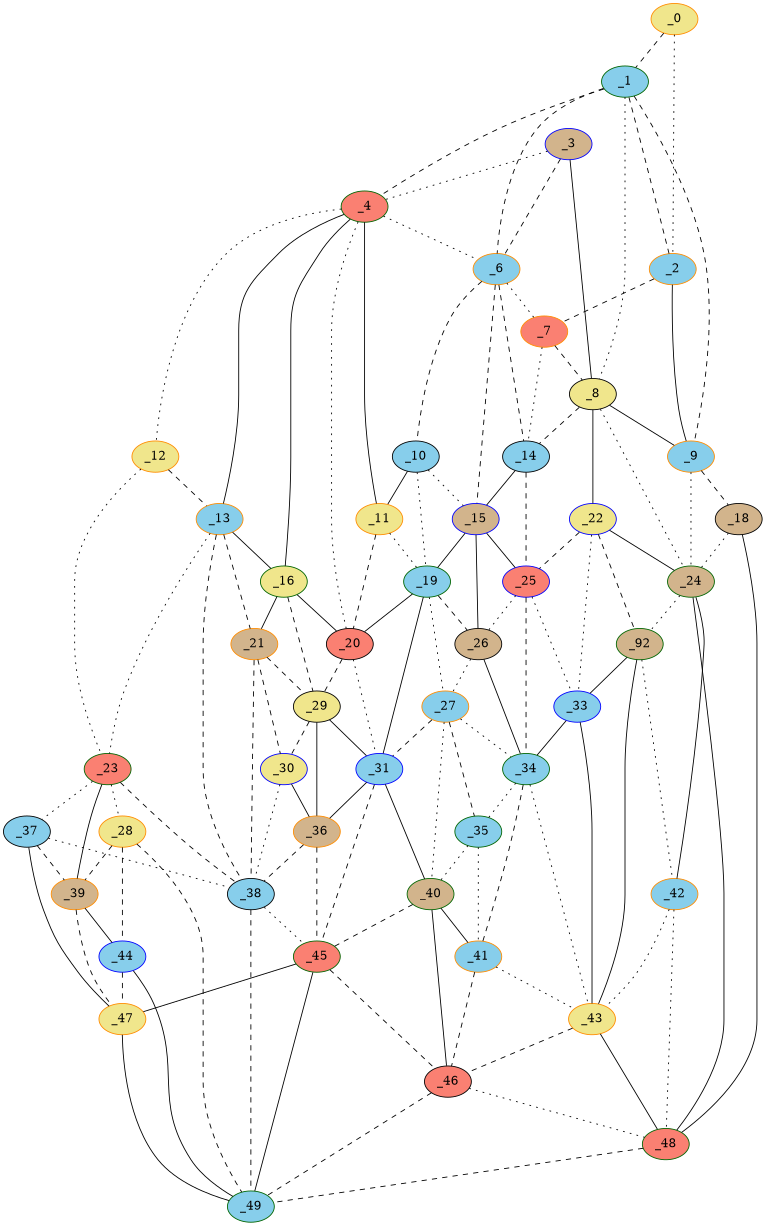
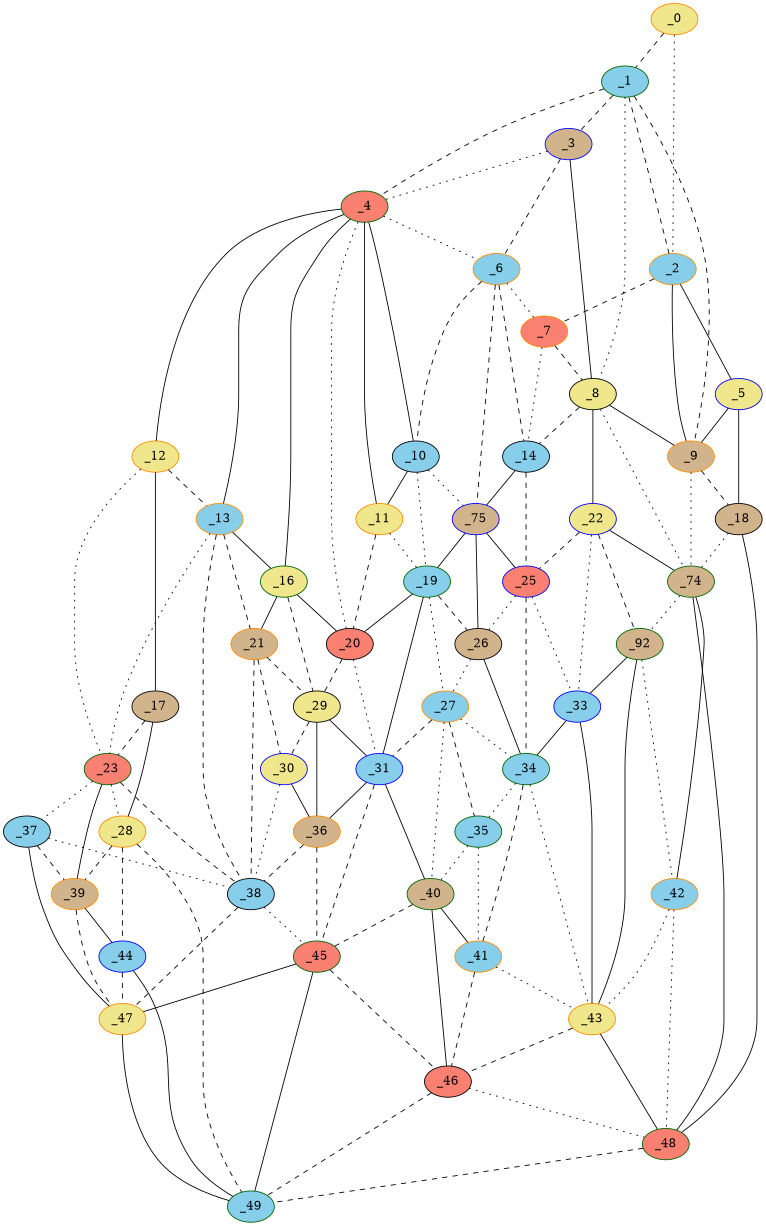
(523, 152) -> (597, 113)
(203, 285) -> (203, 285)
none -> (393, 331)
none -> (739, 394)
(691, 457) -> (691, 457)
(476, 519) -> (476, 519)
(691, 582) -> (691, 582)
none -> (155, 707)
(251, 1050) -> (187, 956)
